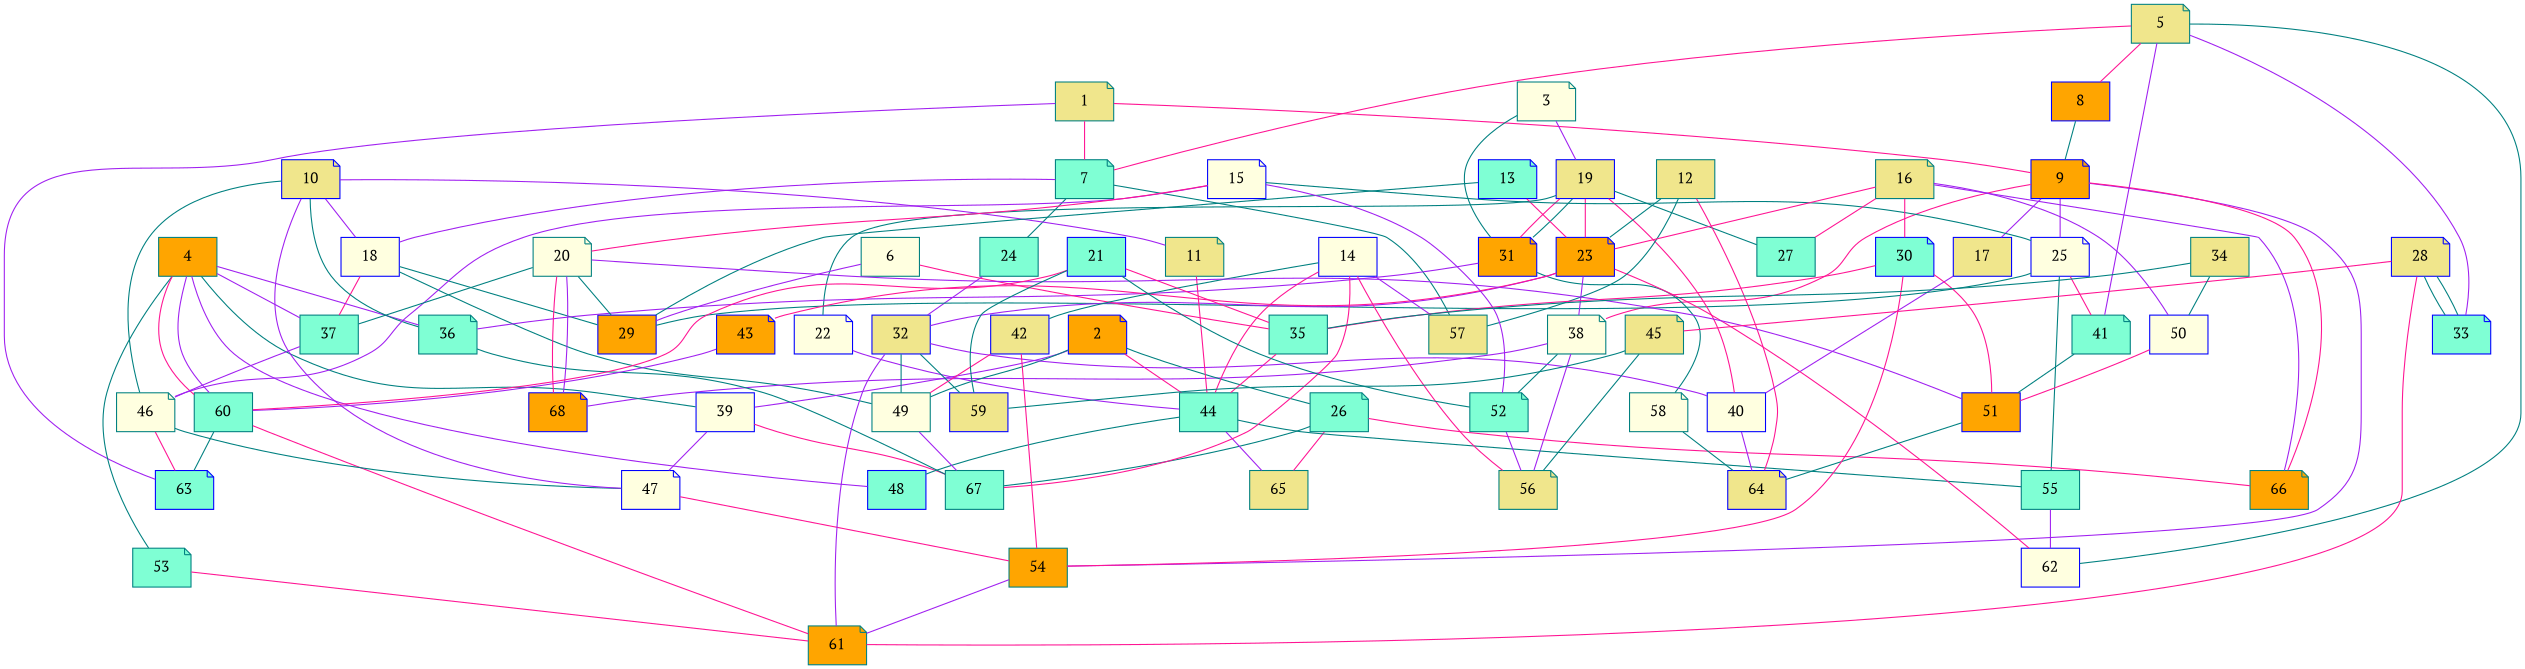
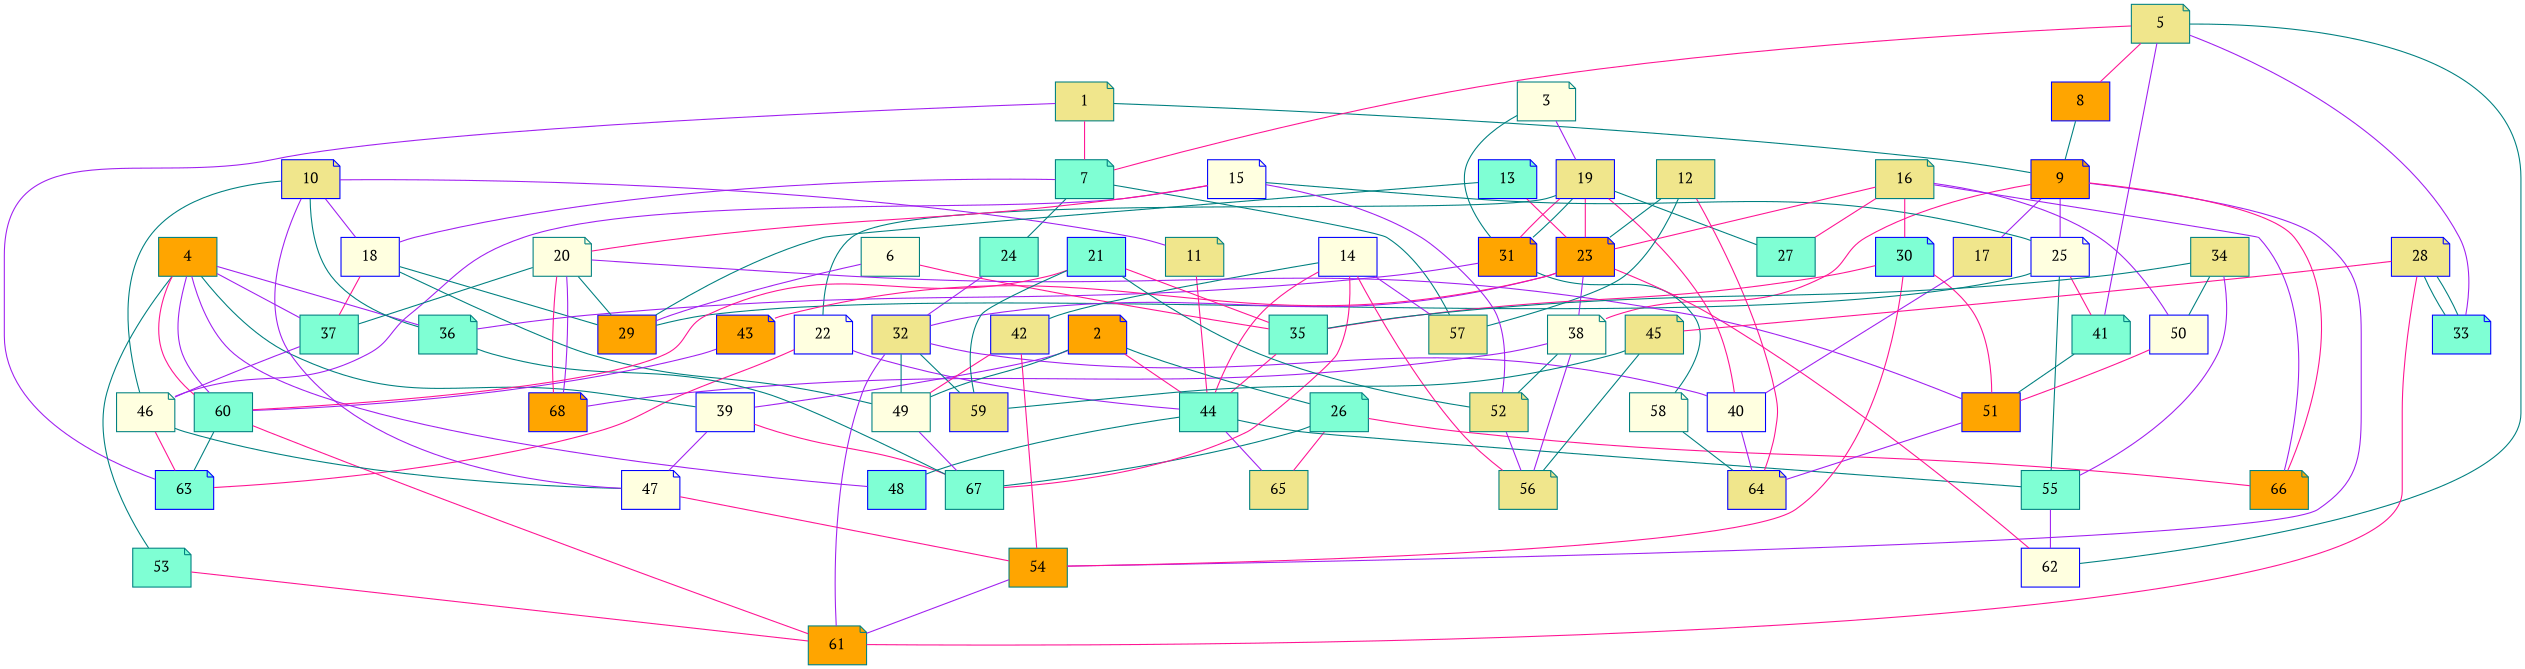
(1573, 127) -> (1573, 127)
none -> (2187, 398)
(1499, 412) -> (1499, 412)
none -> (512, 451)
(1874, 451) -> (1874, 451)
